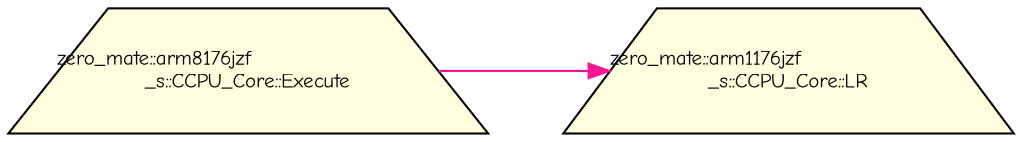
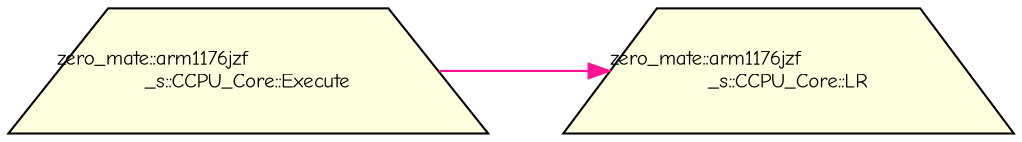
(248, 71) -> (248, 71)
